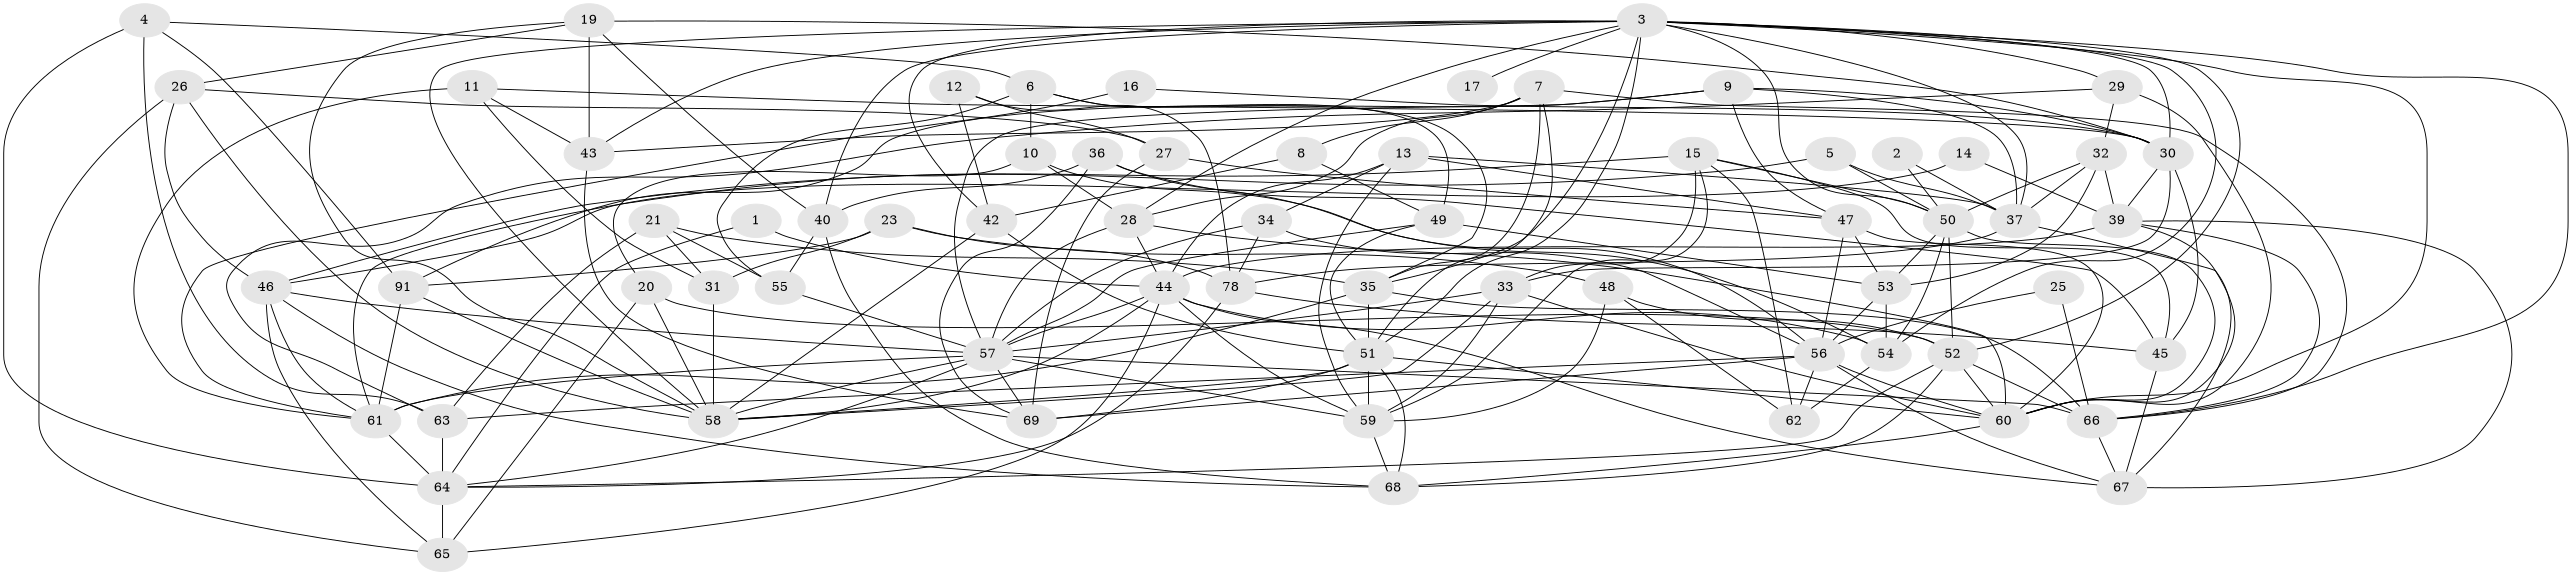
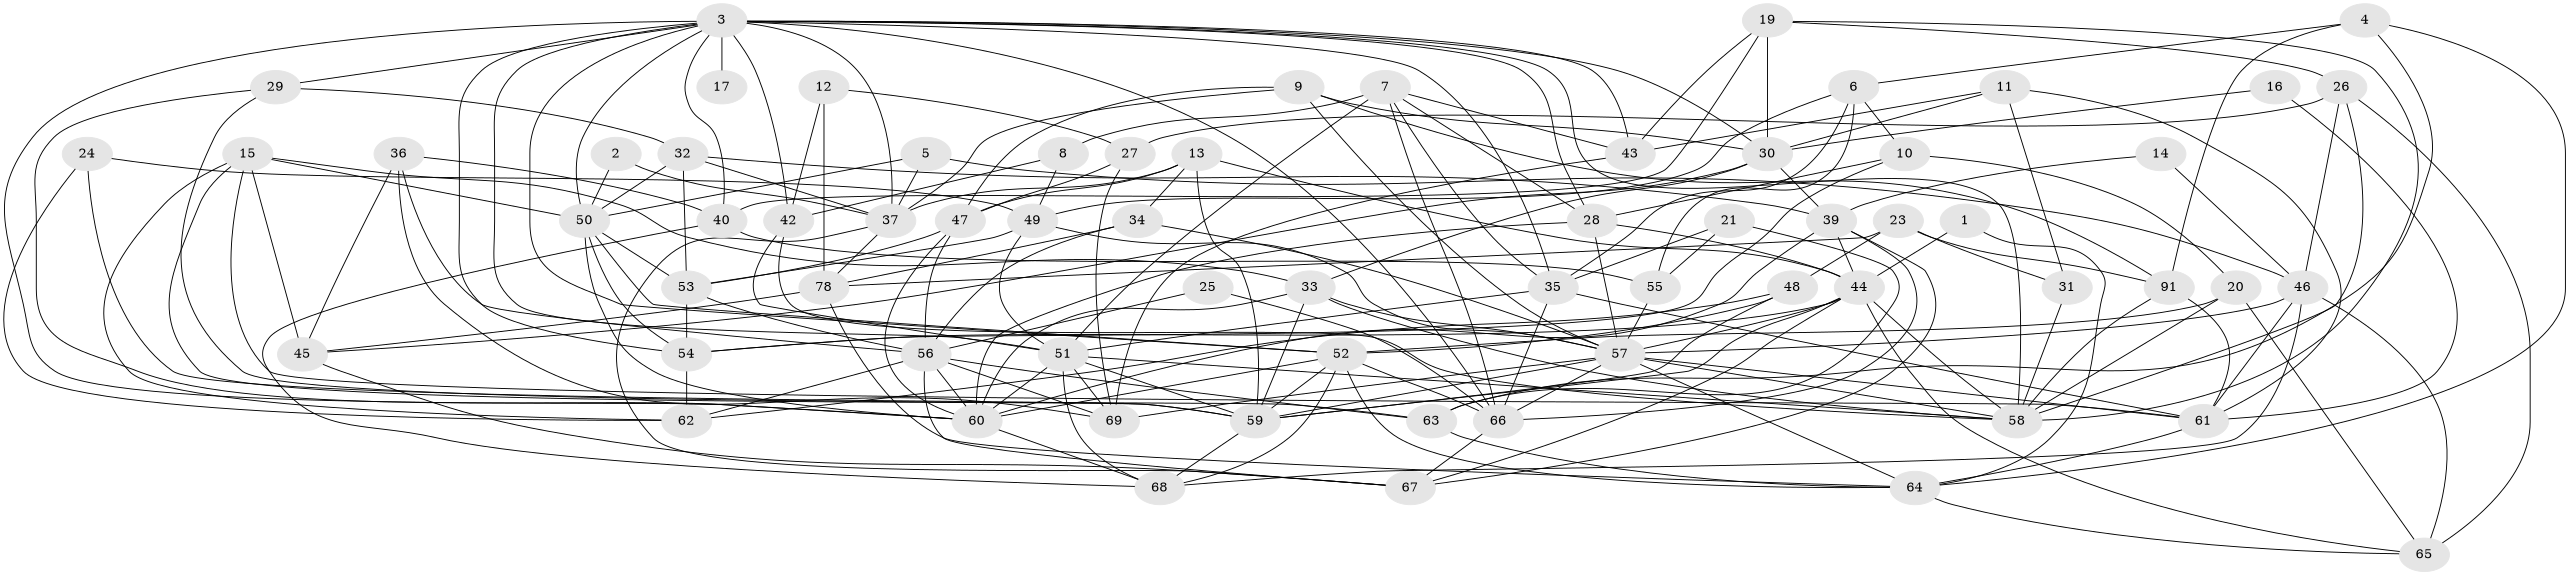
none -> (87, 154)
(684, 254) -> none
none -> (1298, 388)
